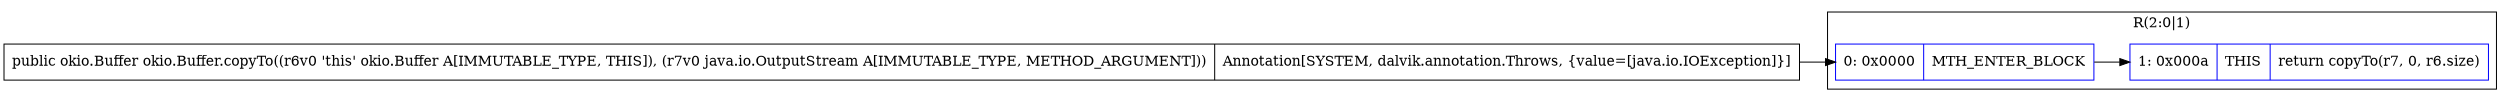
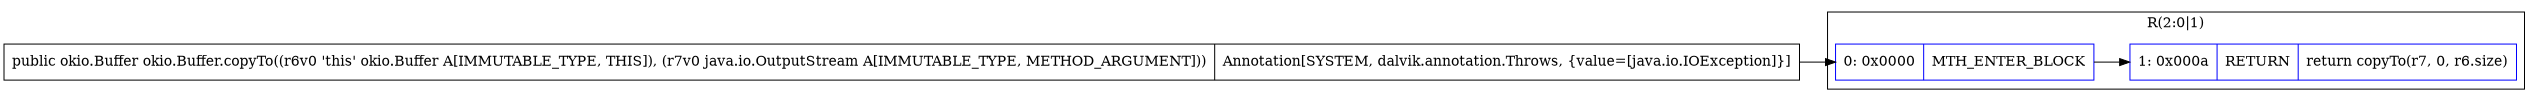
(2244, 62) -> (2258, 62)
